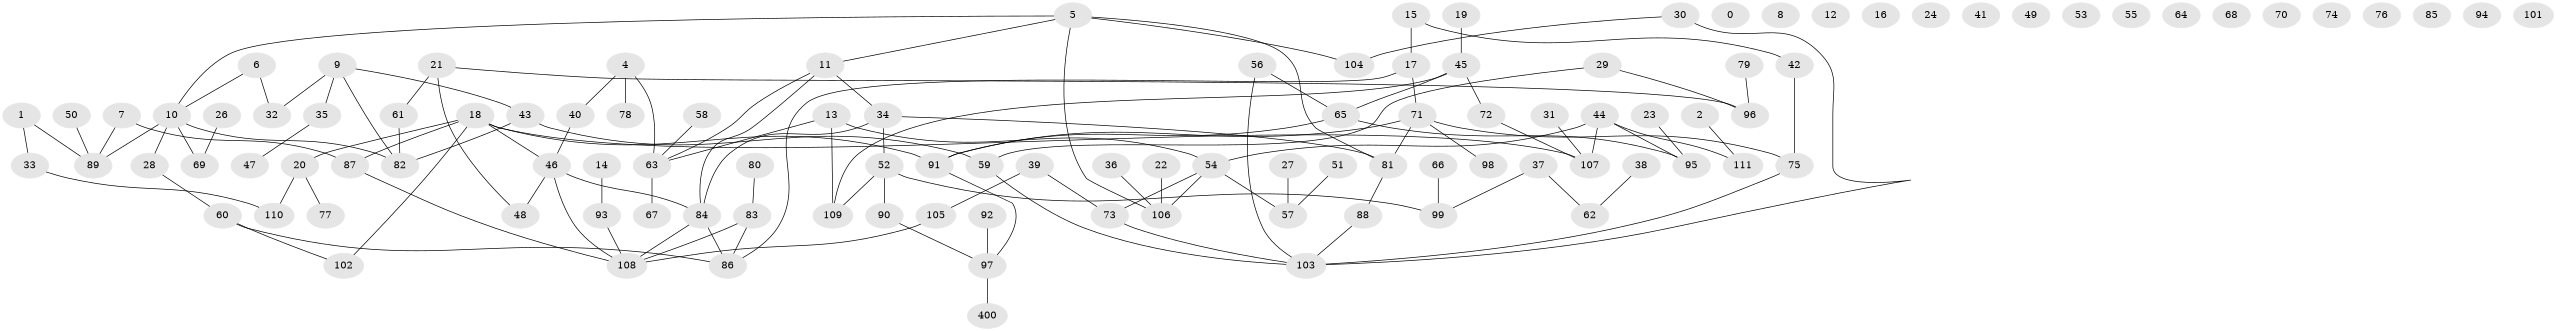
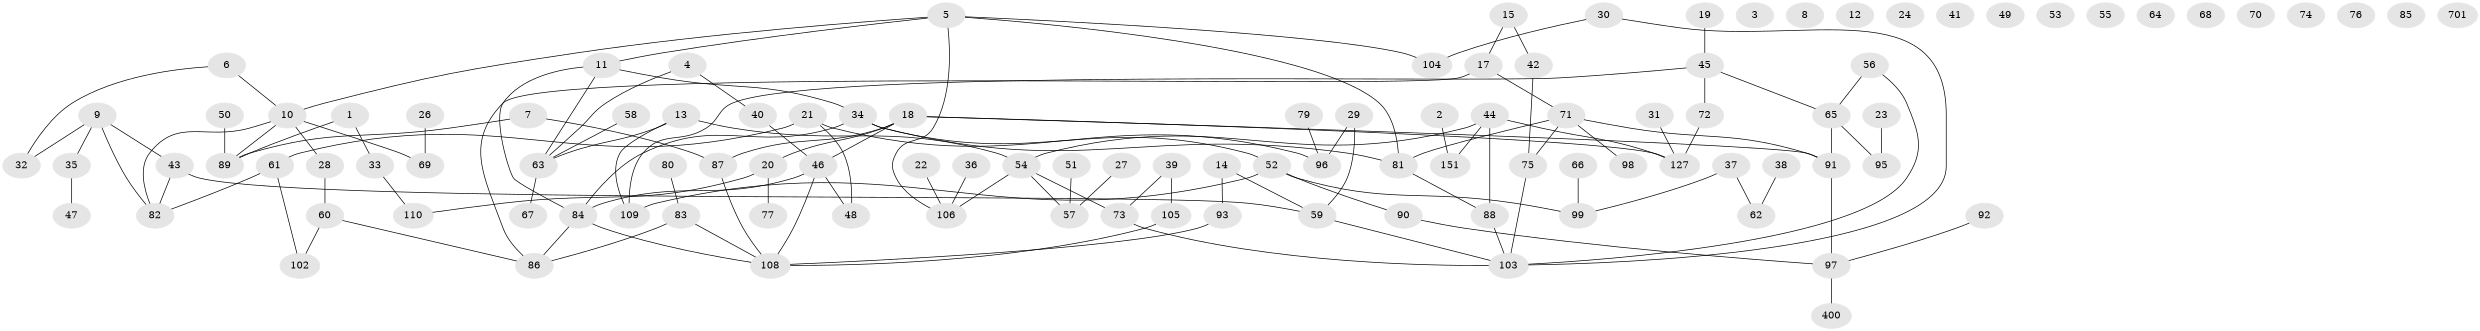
(1731, 15) -> (1755, 15)
(1881, 15) -> none
(2482, 15) -> none
(2534, 15) -> (2458, 15)
(626, 116) -> none
(1646, 141) -> (1490, 166)
(1590, 166) -> (1680, 166)
(1743, 166) -> (1450, 166)
(415, 189) -> (287, 216)
none -> (1269, 191)
